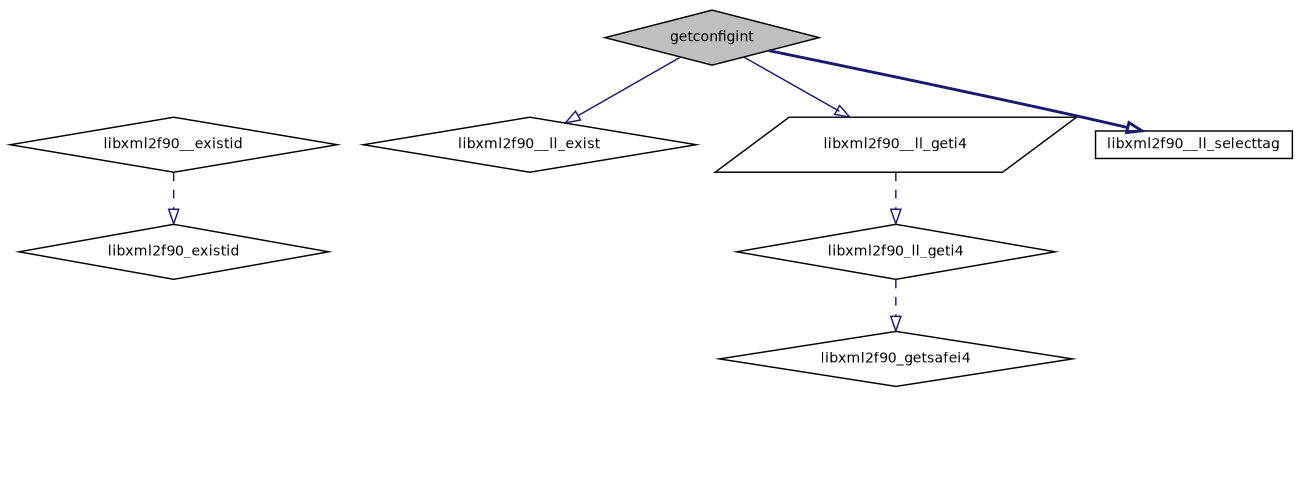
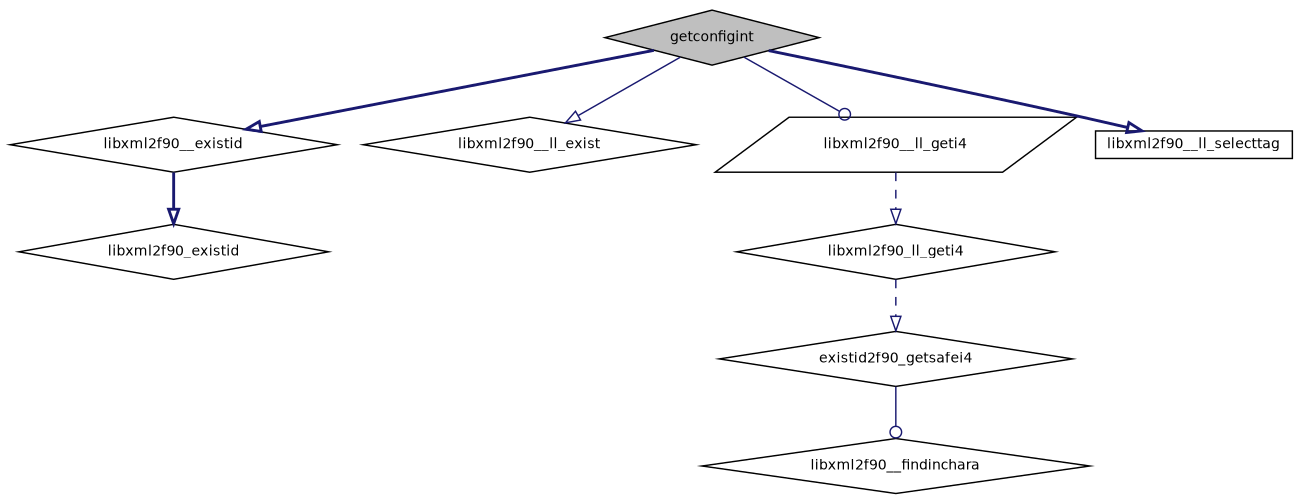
(792, 84) -> (792, 84)
none -> (457, 88)
(174, 191) -> (174, 191)
(896, 359) -> (896, 359)
none -> (896, 466)
